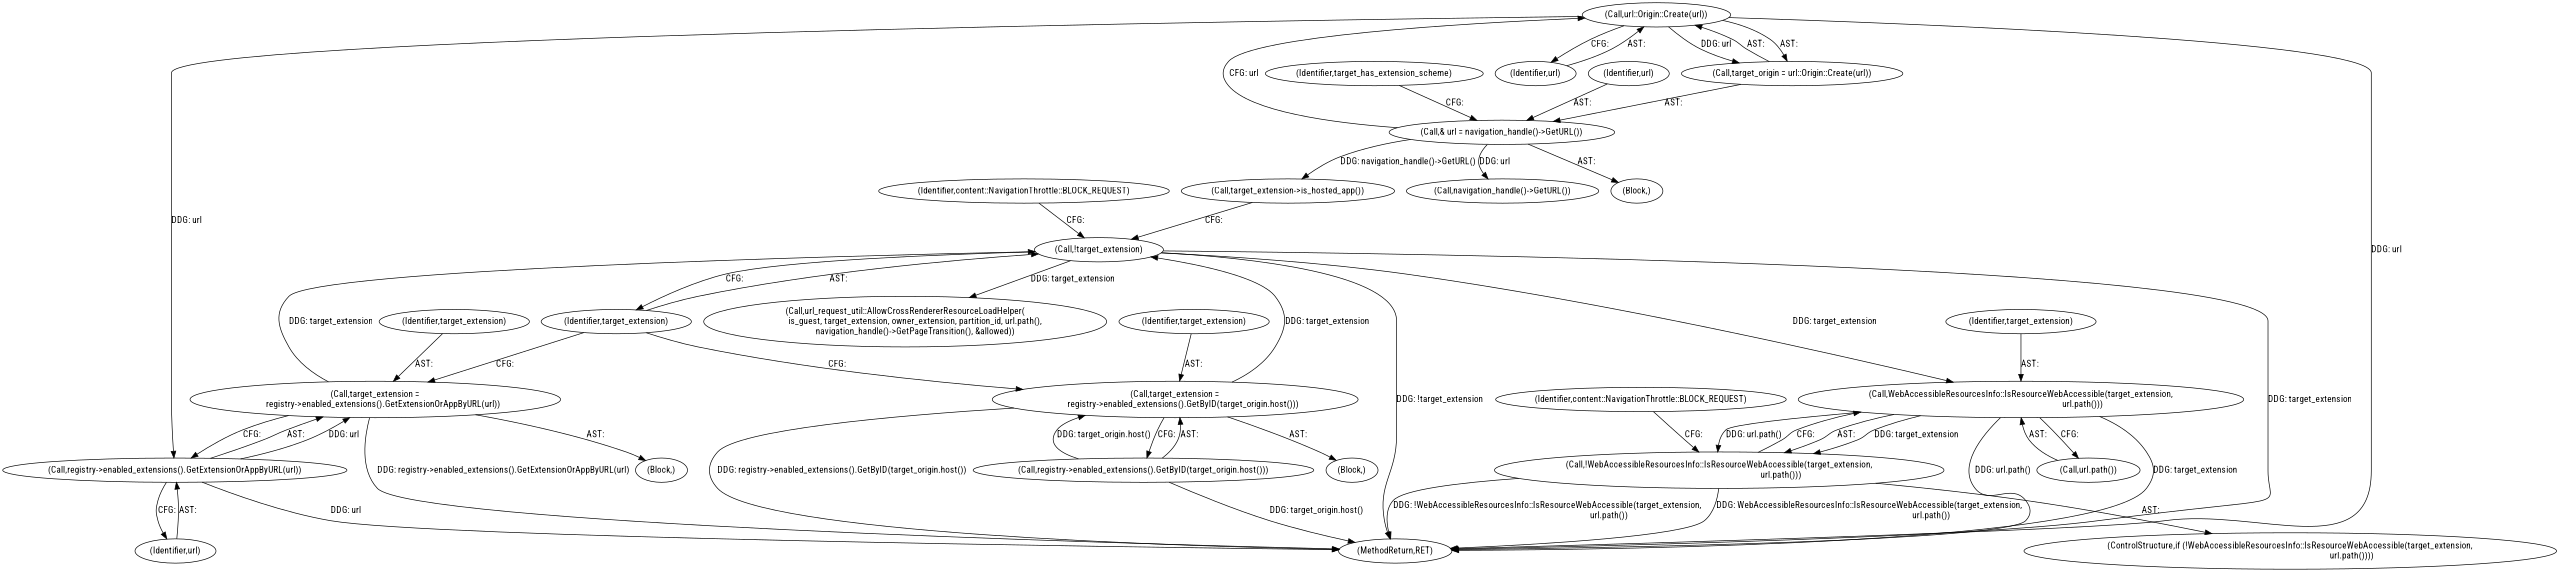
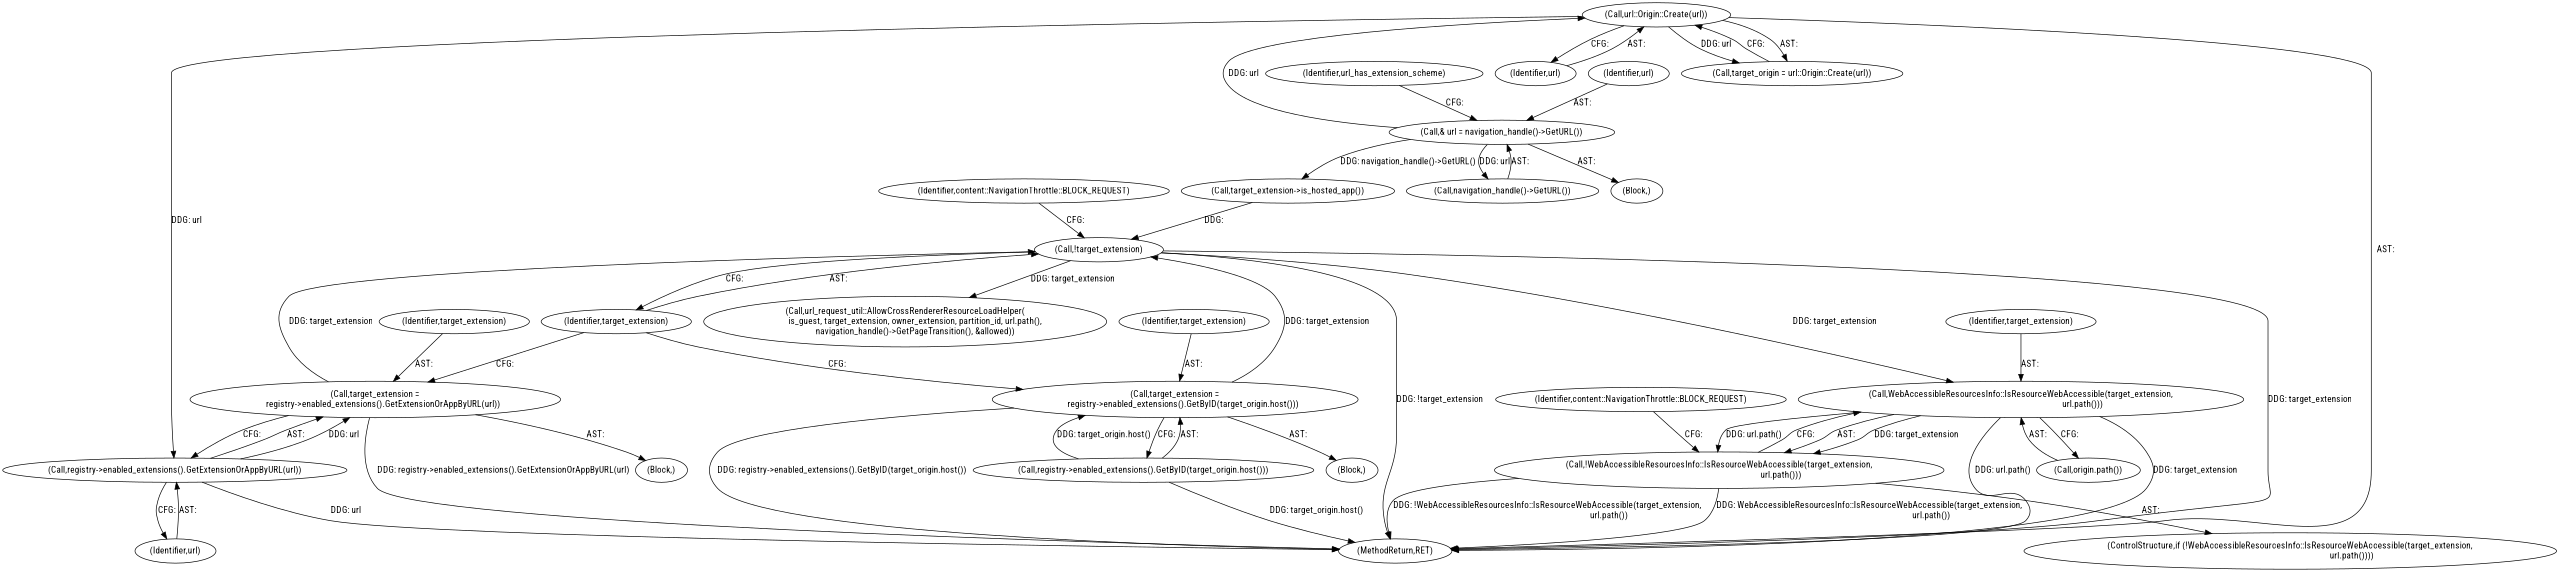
(1757, 44) -> (1757, 44)
(1244, 74) -> (1244, 74)
(1374, 74) -> (1374, 74)
(1650, 102) -> (1511, 165)
(1215, 220) -> (1215, 220)
(2387, 250) -> (2387, 250)
(2088, 470) -> (2088, 470)
